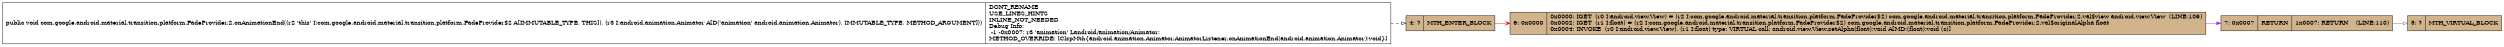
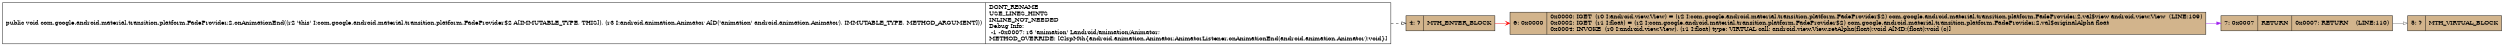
(2342, 23) -> (2342, 23)
